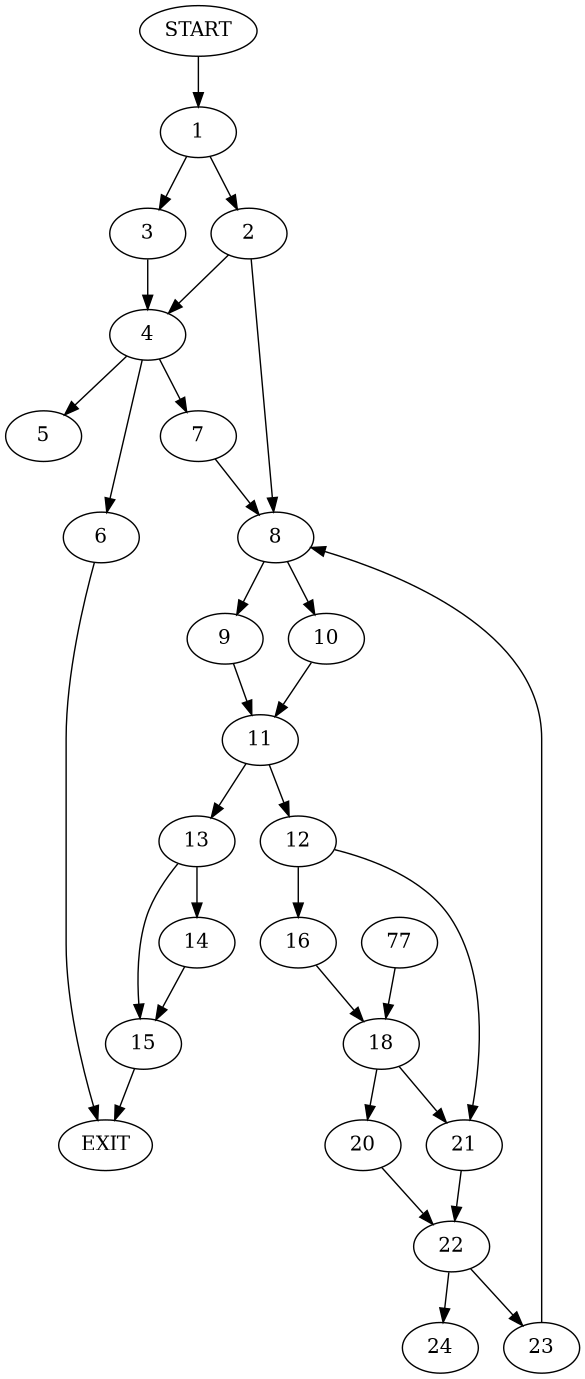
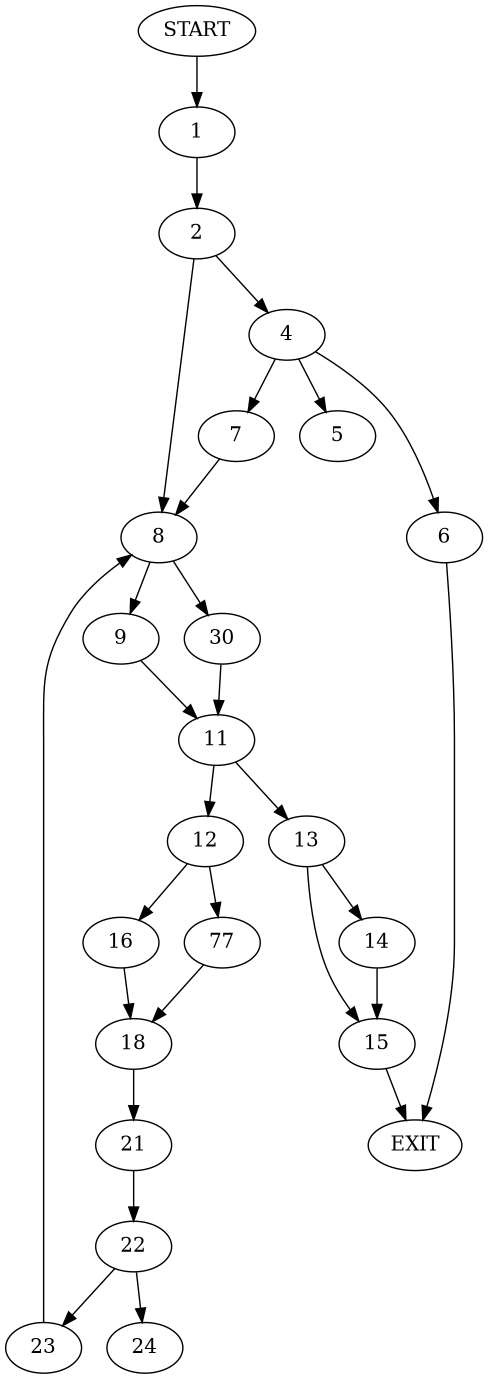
(148, 234) -> none
(326, 639) -> (222, 639)
(463, 942) -> (213, 885)
(363, 1145) -> none
